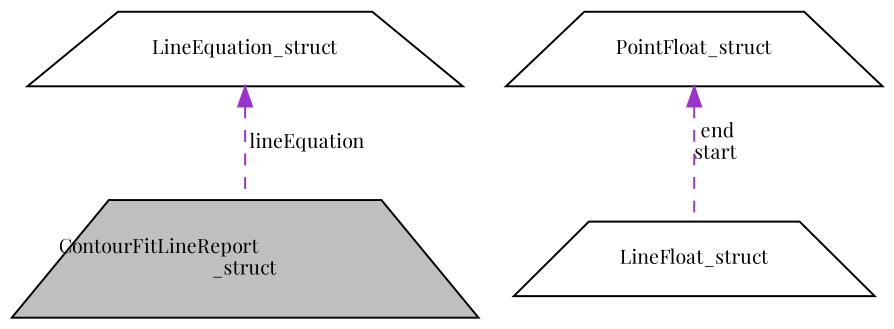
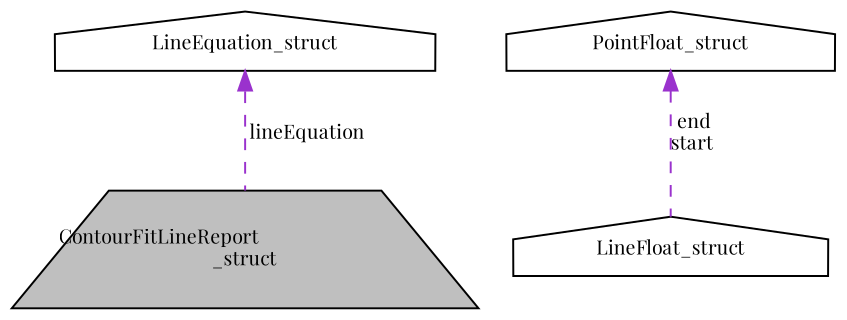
(245, 49) -> (245, 44)
(694, 49) -> (671, 44)
(694, 259) -> (671, 249)
